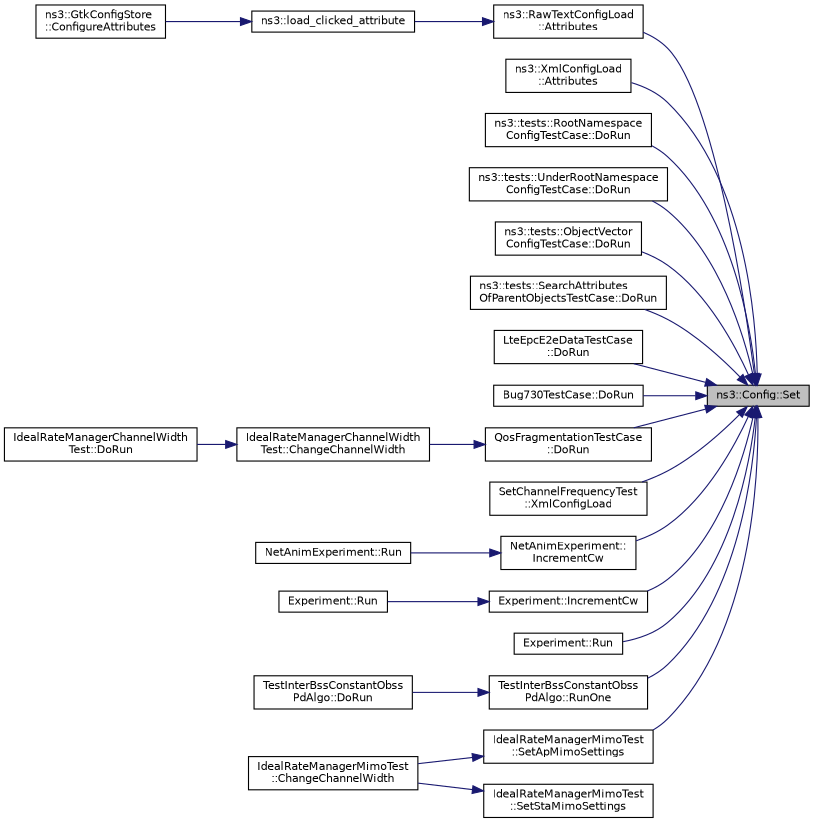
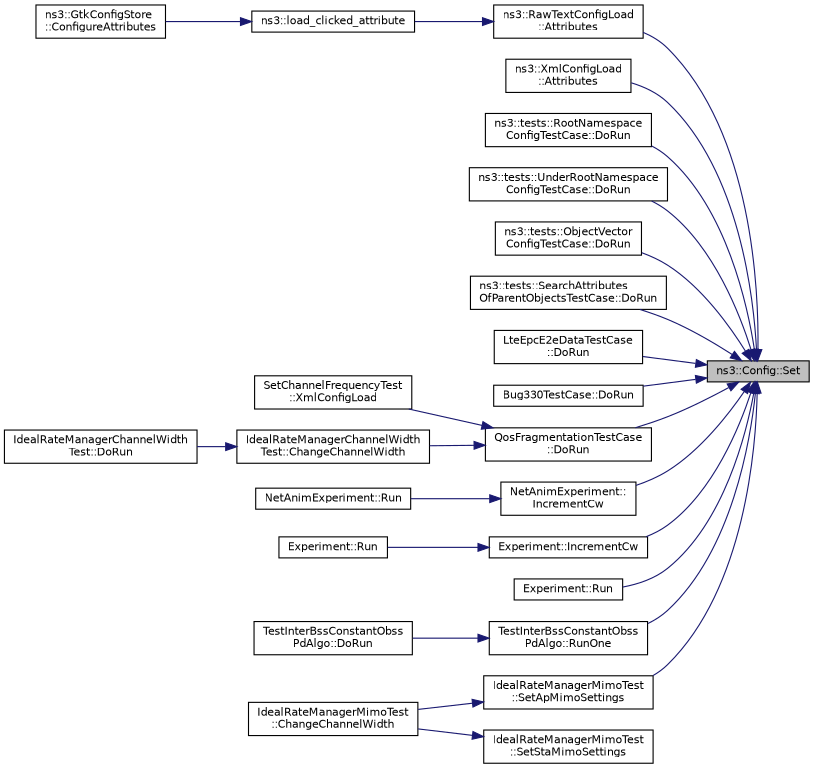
(568, 396) -> (568, 396)
(694, 454) -> (445, 417)
